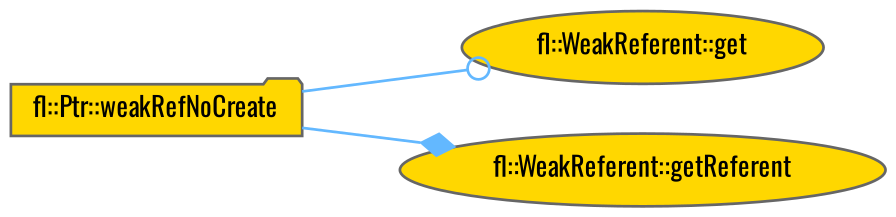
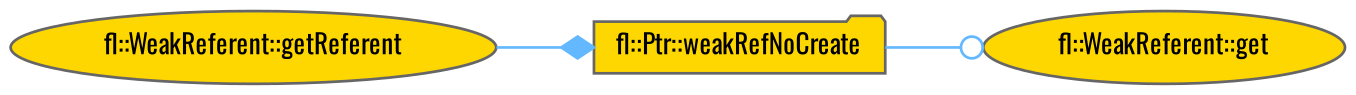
(361, 135) -> (529, 47)
